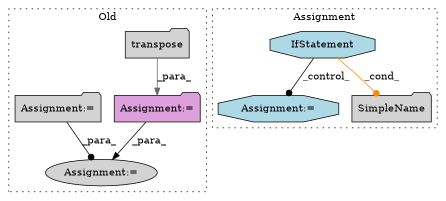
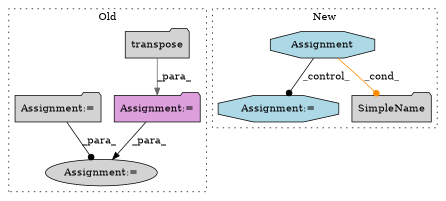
(325, 17) -> (325, 17)
(323, 45) -> (323, 45)
